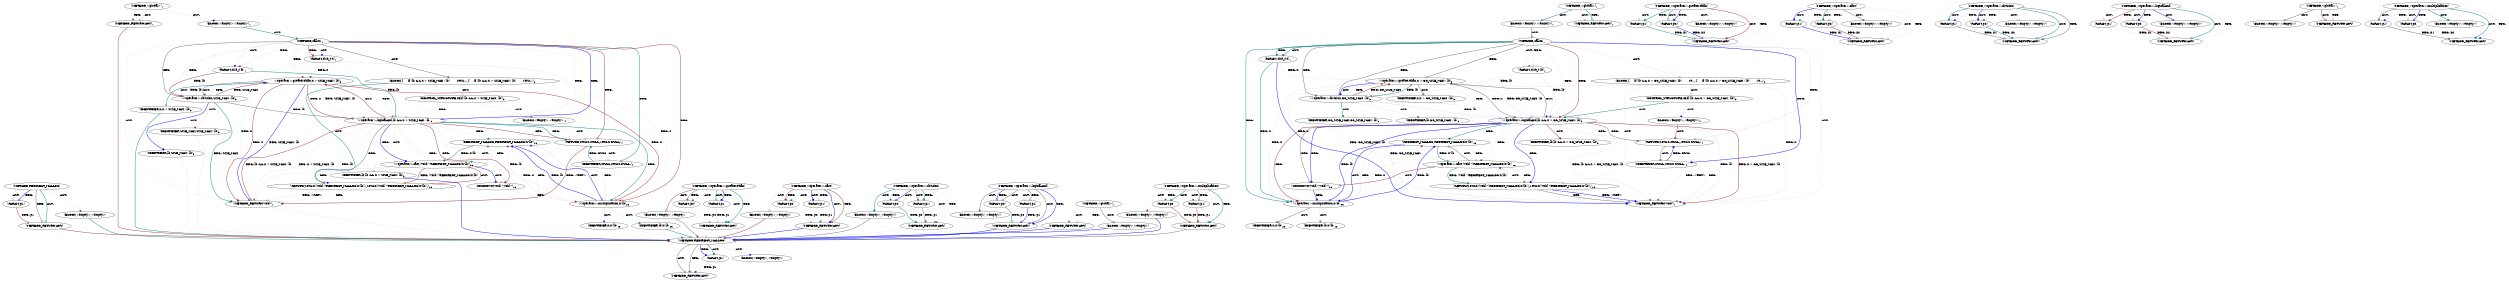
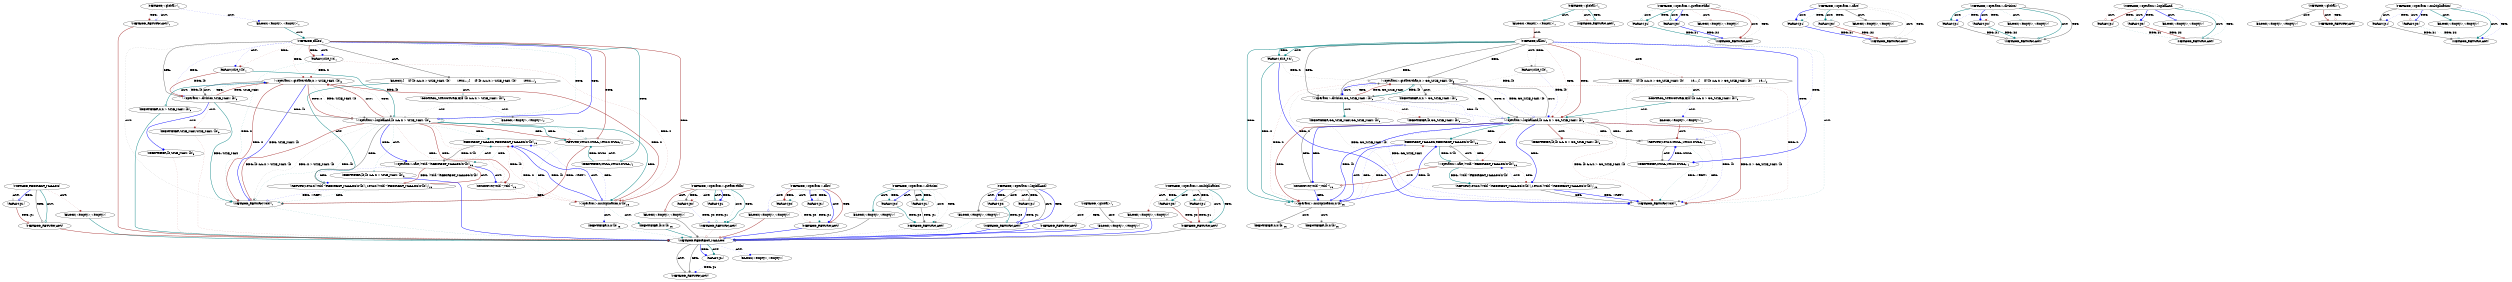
(443, 110) -> (443, 110)
